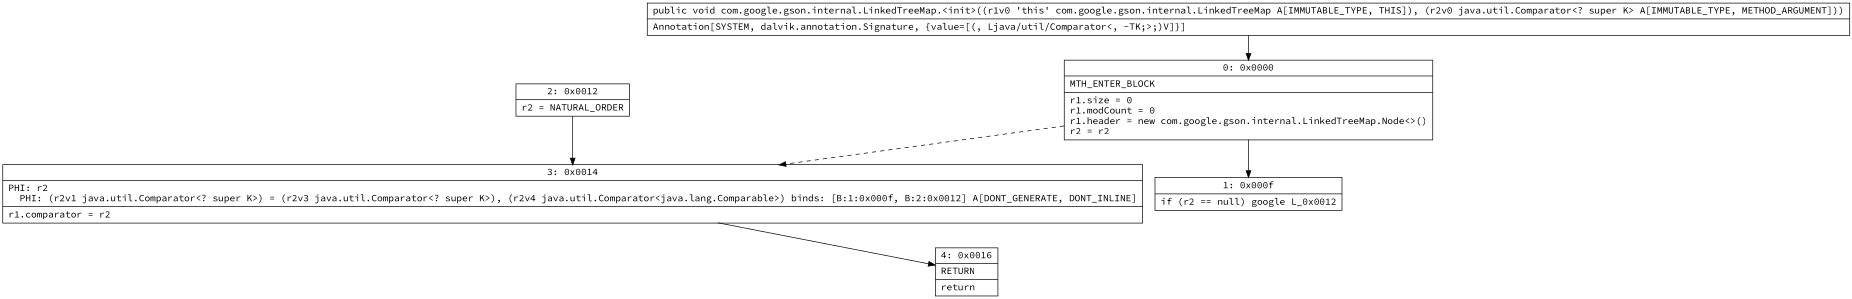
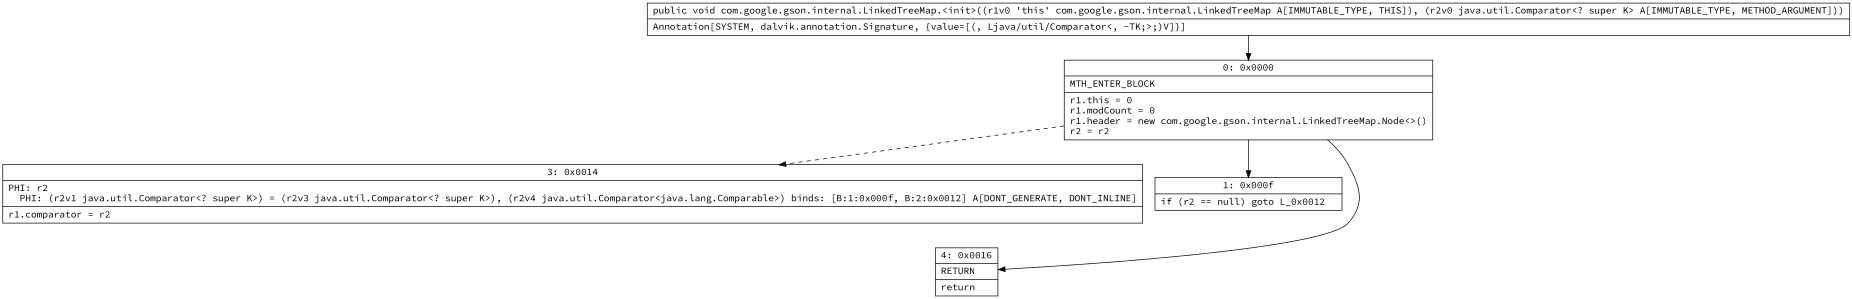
(573, 100) -> none
(1101, 100) -> (1101, 100)
(1248, 202) -> (1243, 202)
(823, 243) -> (1226, 251)
